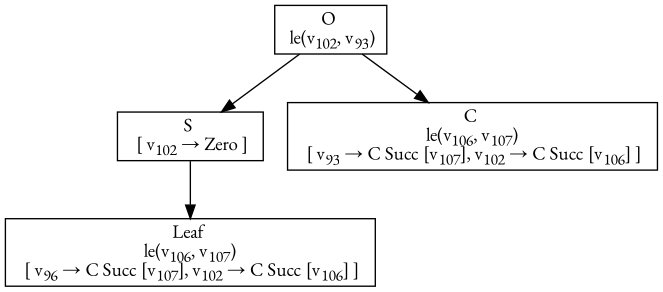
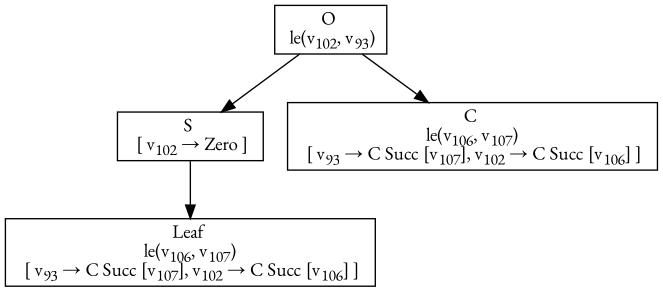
(51, 270) -> (51, 270)
